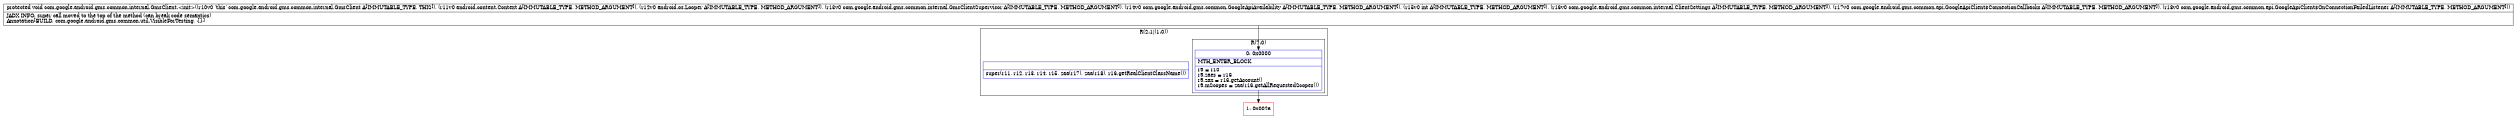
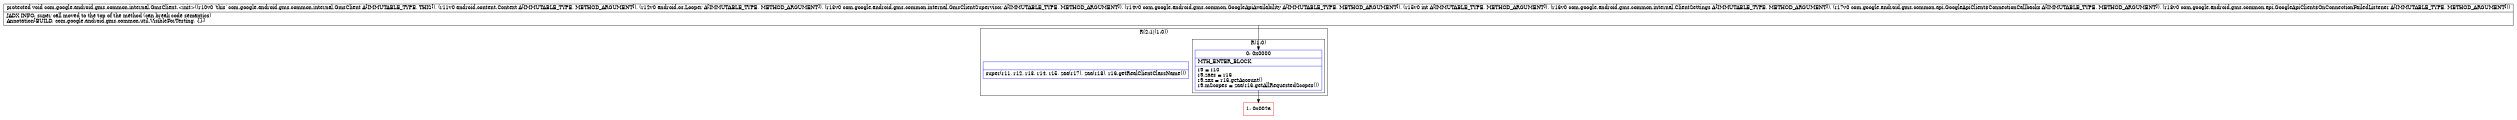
(1258, 43) -> (1258, 43)
